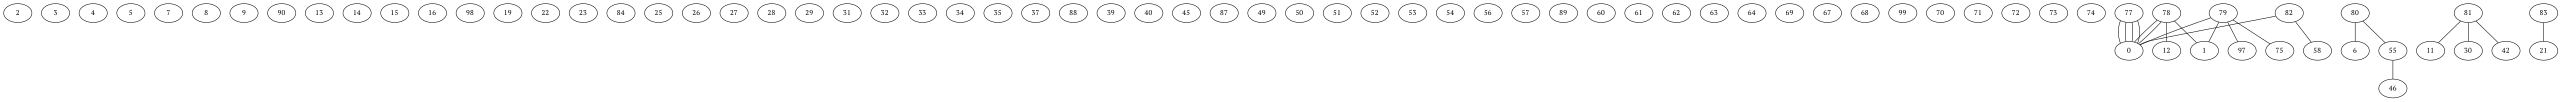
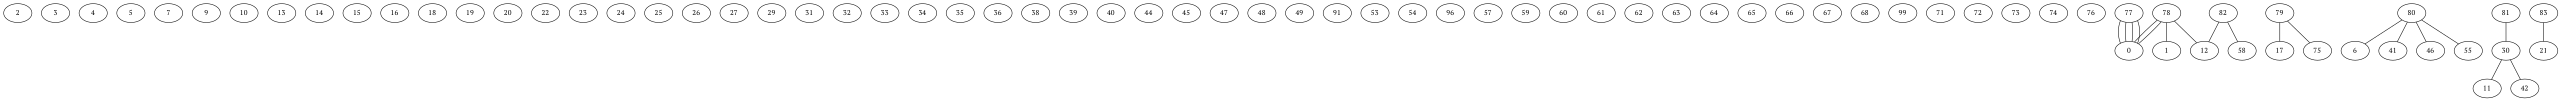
(206, 13) -> none
(282, 13) -> (244, 13)
(470, 13) -> (433, 13)
none -> (508, 13)
(621, 13) -> (621, 13)
(772, 13) -> none
none -> (998, 13)
(1036, 13) -> none
(1073, 13) -> (1036, 13)
none -> (1149, 13)
(1224, 13) -> (1224, 13)
none -> (1262, 13)
(1300, 13) -> none
(1337, 13) -> (1337, 13)
(1375, 13) -> none
(1488, 13) -> (1450, 13)
(1564, 13) -> (1526, 13)
(1790, 13) -> (1752, 13)
none -> (1790, 13)
(1941, 13) -> none
none -> (2091, 13)
(2207, 29) -> (2214, 32)
(2175, 31) -> none
(2214, 32) -> none
(2450, 32) -> (2497, 70)
(2487, 32) -> (2515, 70)
(2242, 51) -> (2280, 51)
none -> (2393, 51)
(2393, 70) -> (2421, 32)
